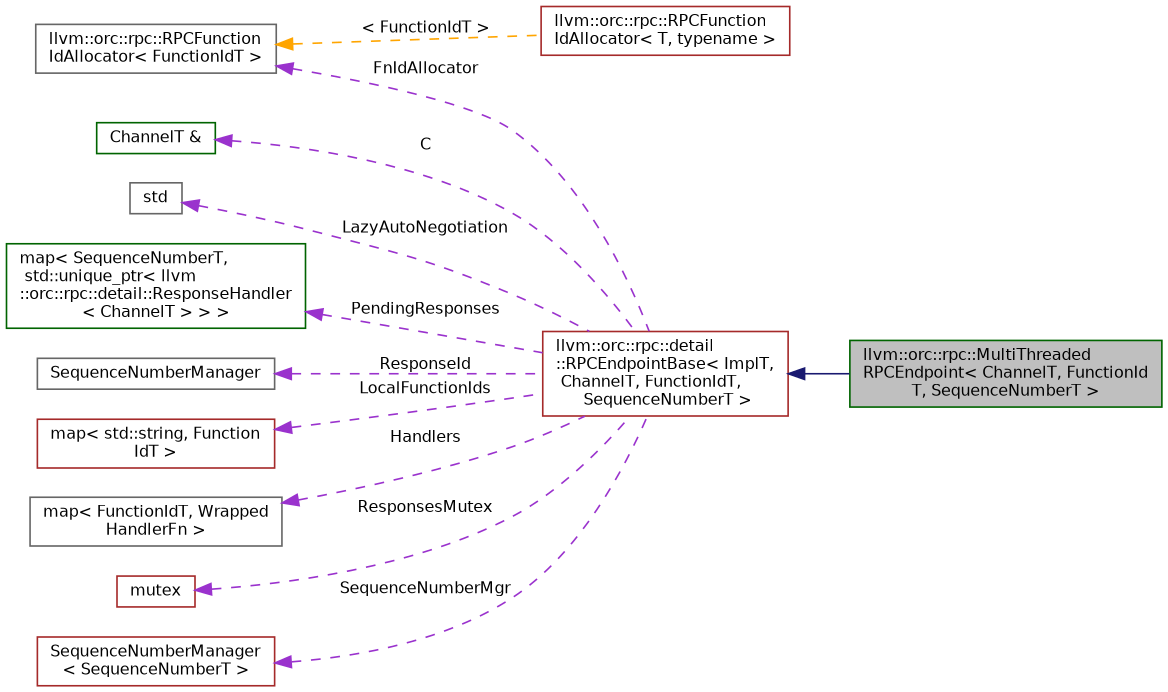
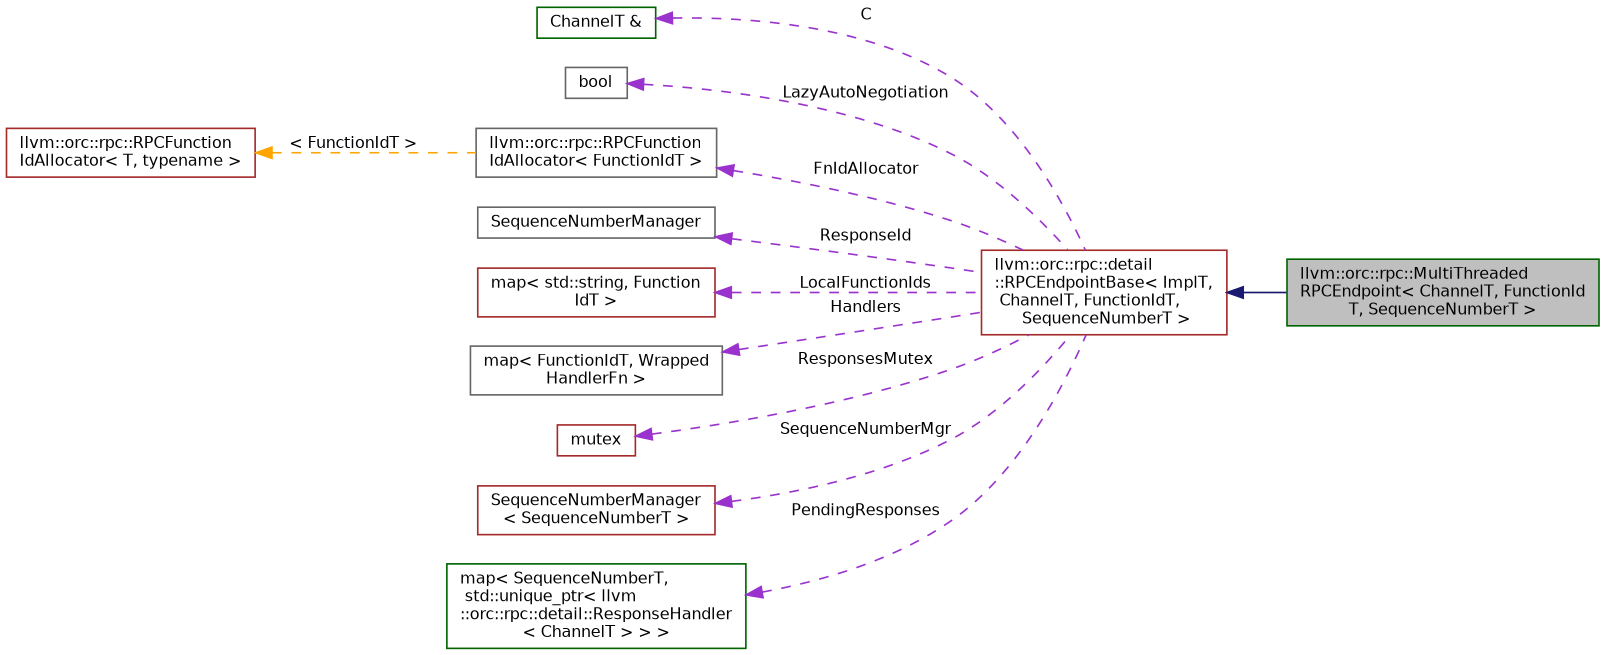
(417, 40) -> (374, 153)
(156, 198) -> (596, 83)
